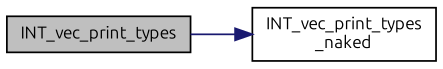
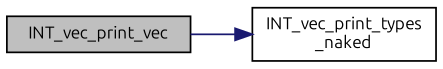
(99, 34) -> (99, 34)
